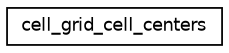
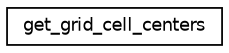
(115, 26) -> (115, 26)
